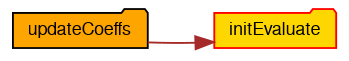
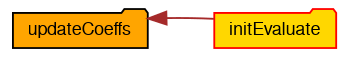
(172, 43) -> (190, 18)
